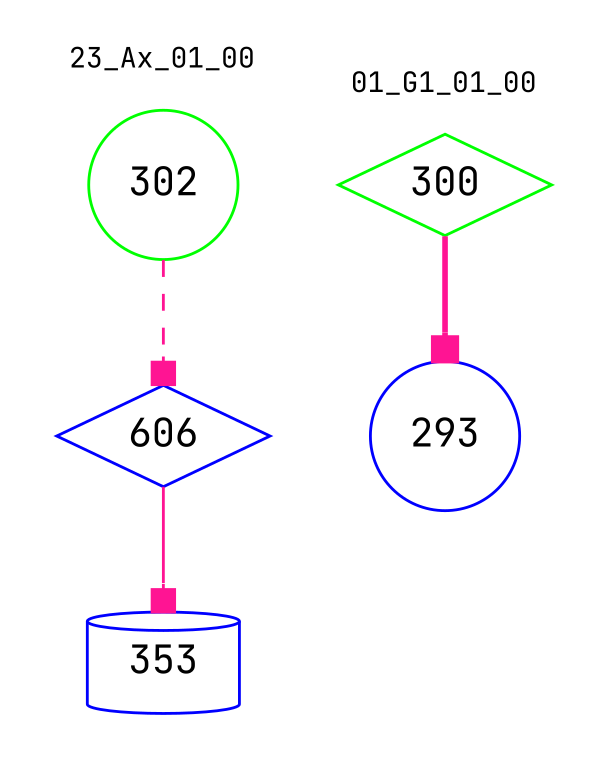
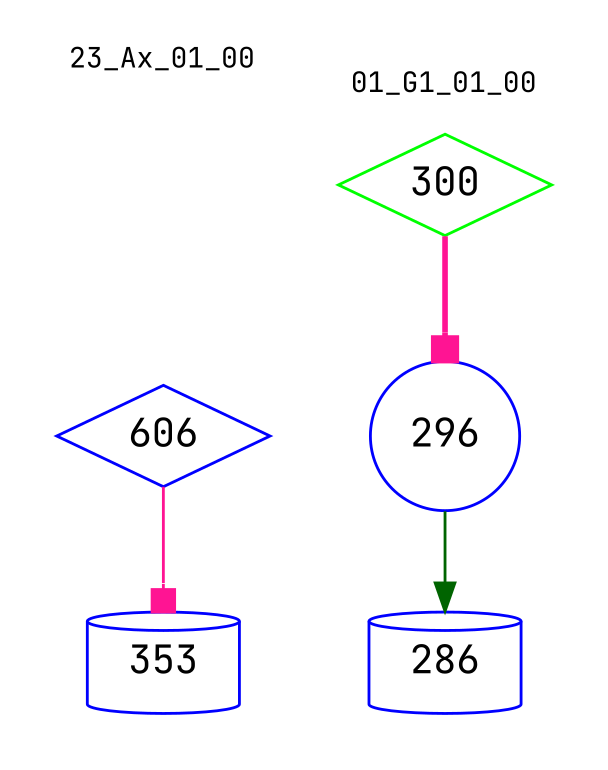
(163, 185) -> none
(445, 436) -> (445, 436)
none -> (445, 663)
